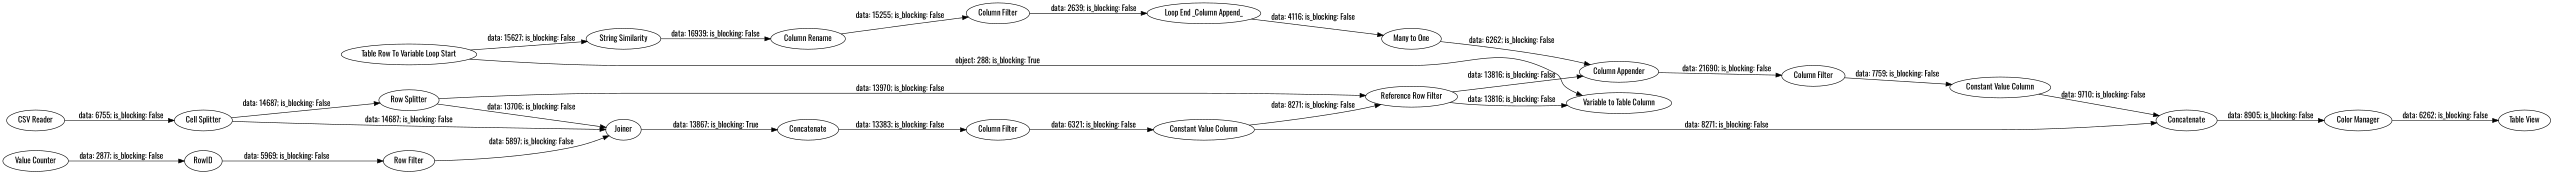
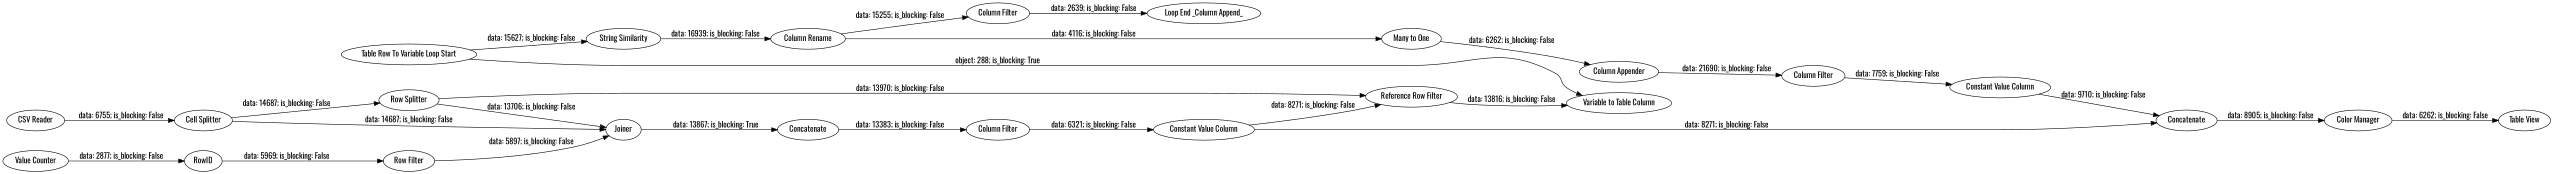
(1315, 27) -> (1111, 39)
(1515, 84) -> none
